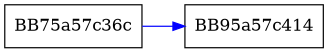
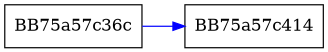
(254, 26) -> (254, 26)
